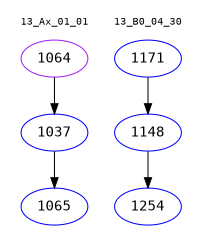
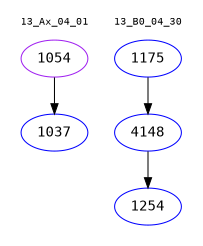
(55, 22) -> (55, 22)
(54, 59) -> (54, 59)
(148, 59) -> (148, 59)
(148, 133) -> (148, 133)
(54, 207) -> none
